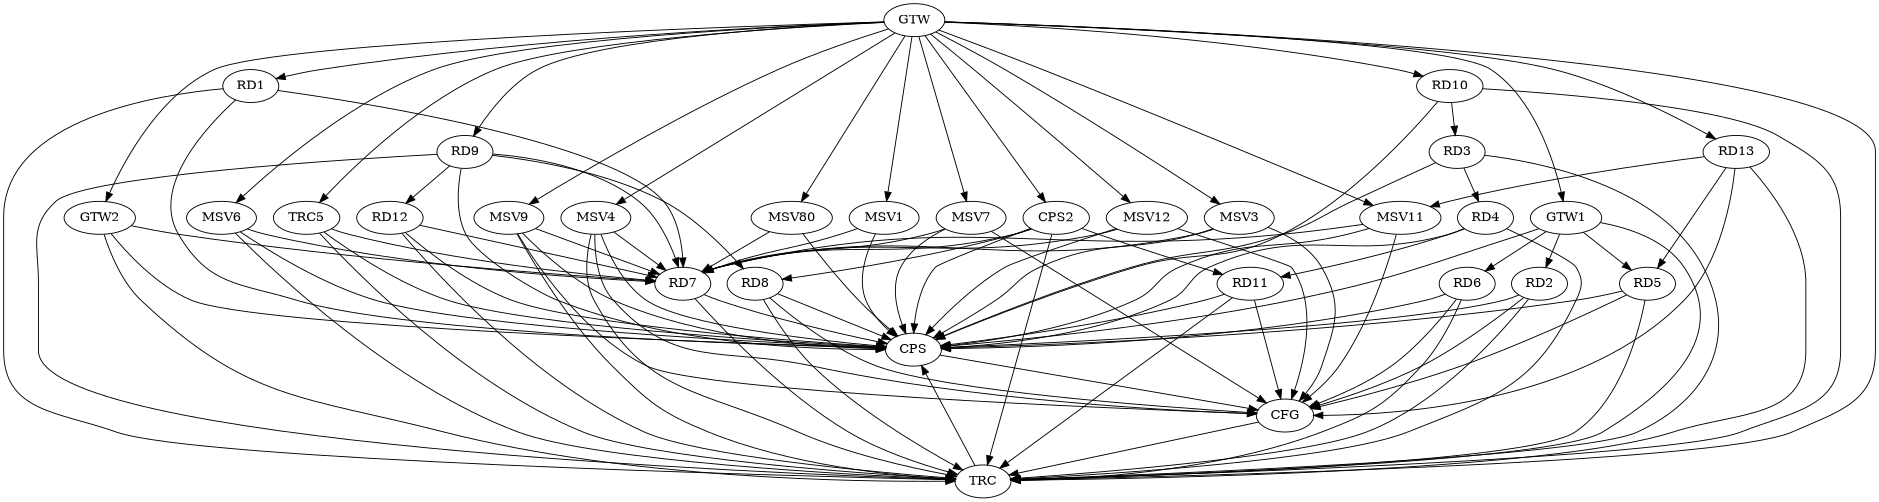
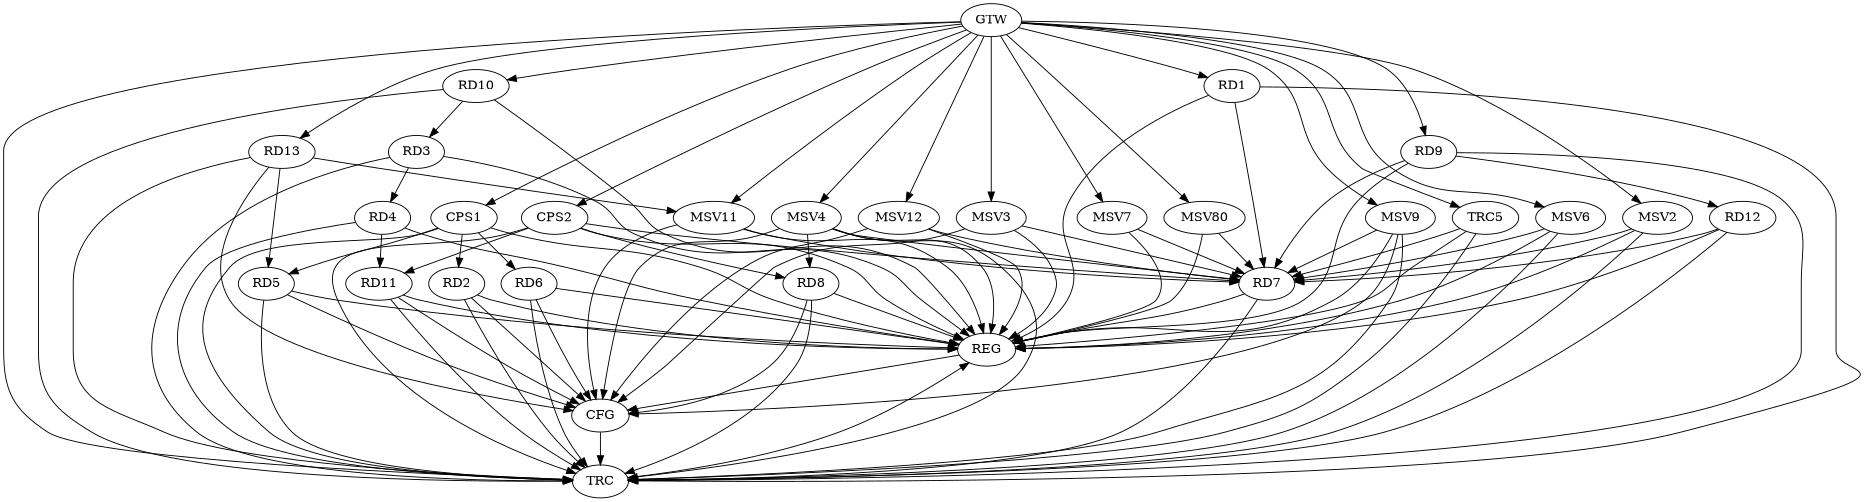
(626, 185) -> (808, 246)
(100, 218) -> (1658, 218)
(884, 218) -> none
(1566, 218) -> (464, 218)
(1105, 302) -> none
(913, 350) -> (987, 350)
